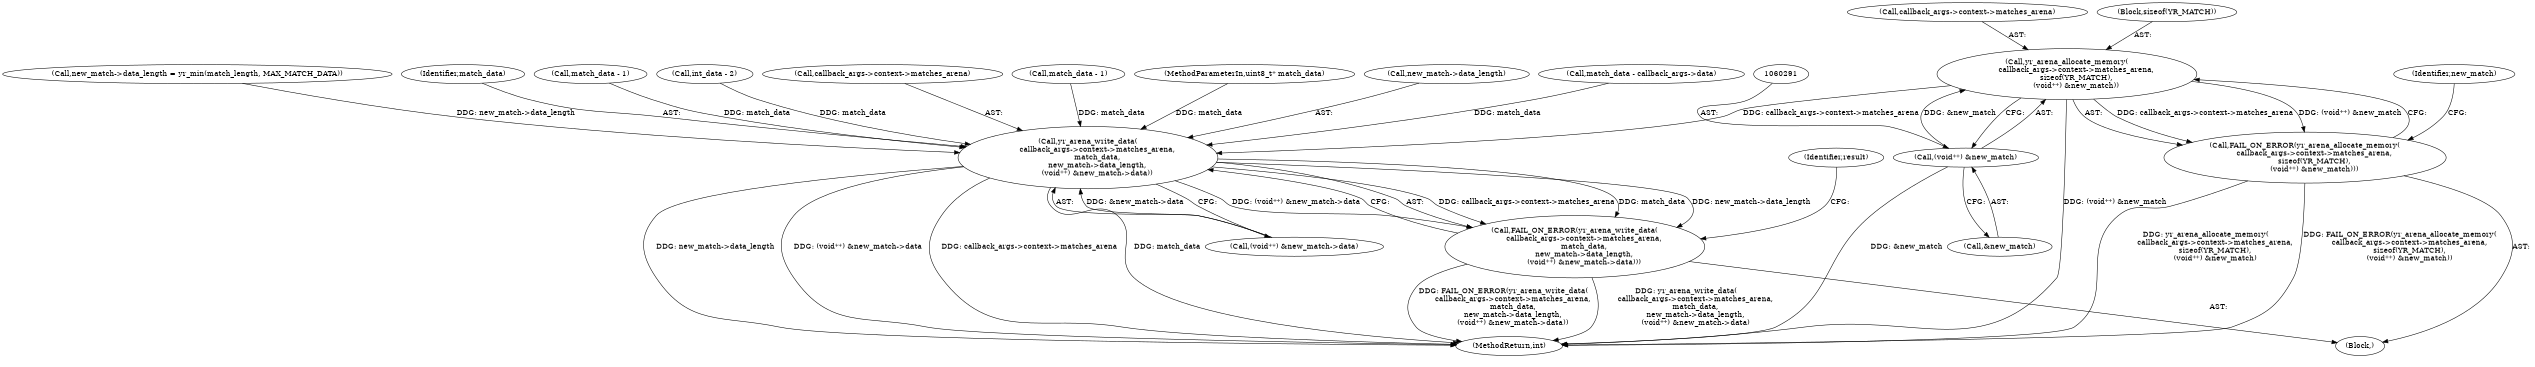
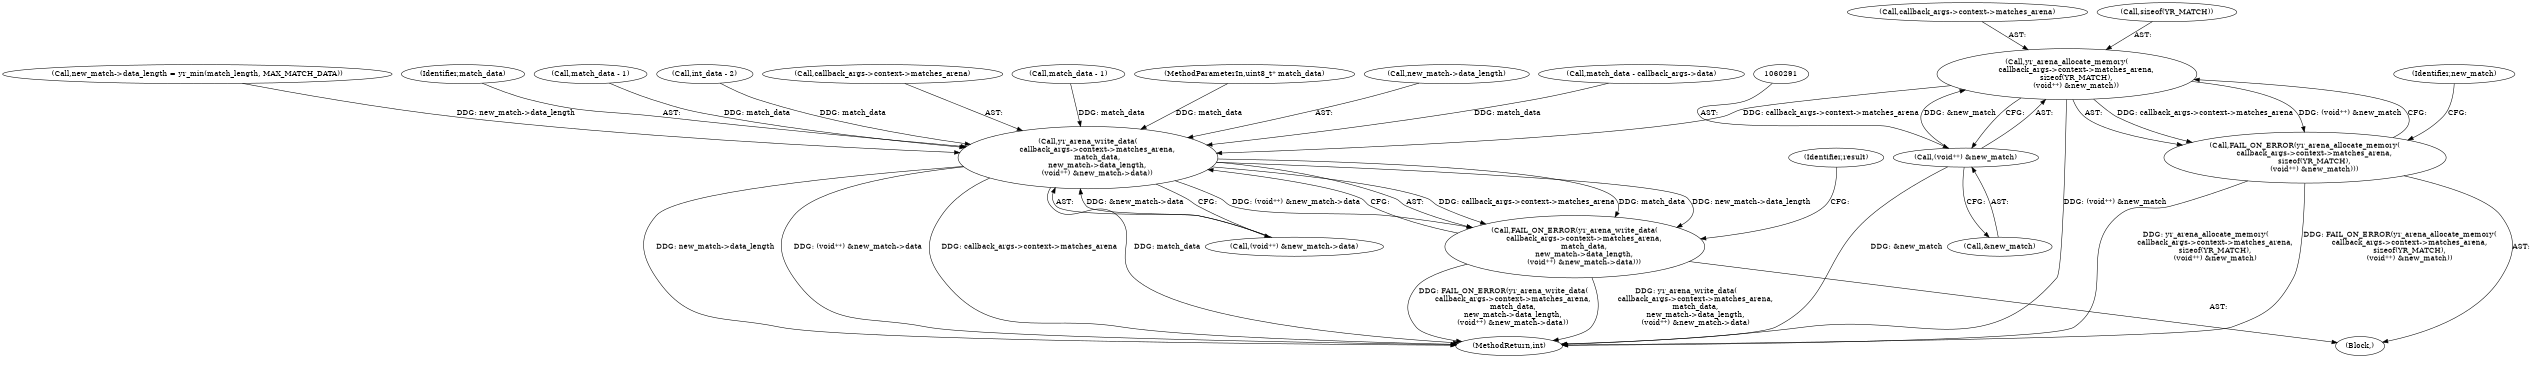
(2167, 12) -> (2167, 12)
